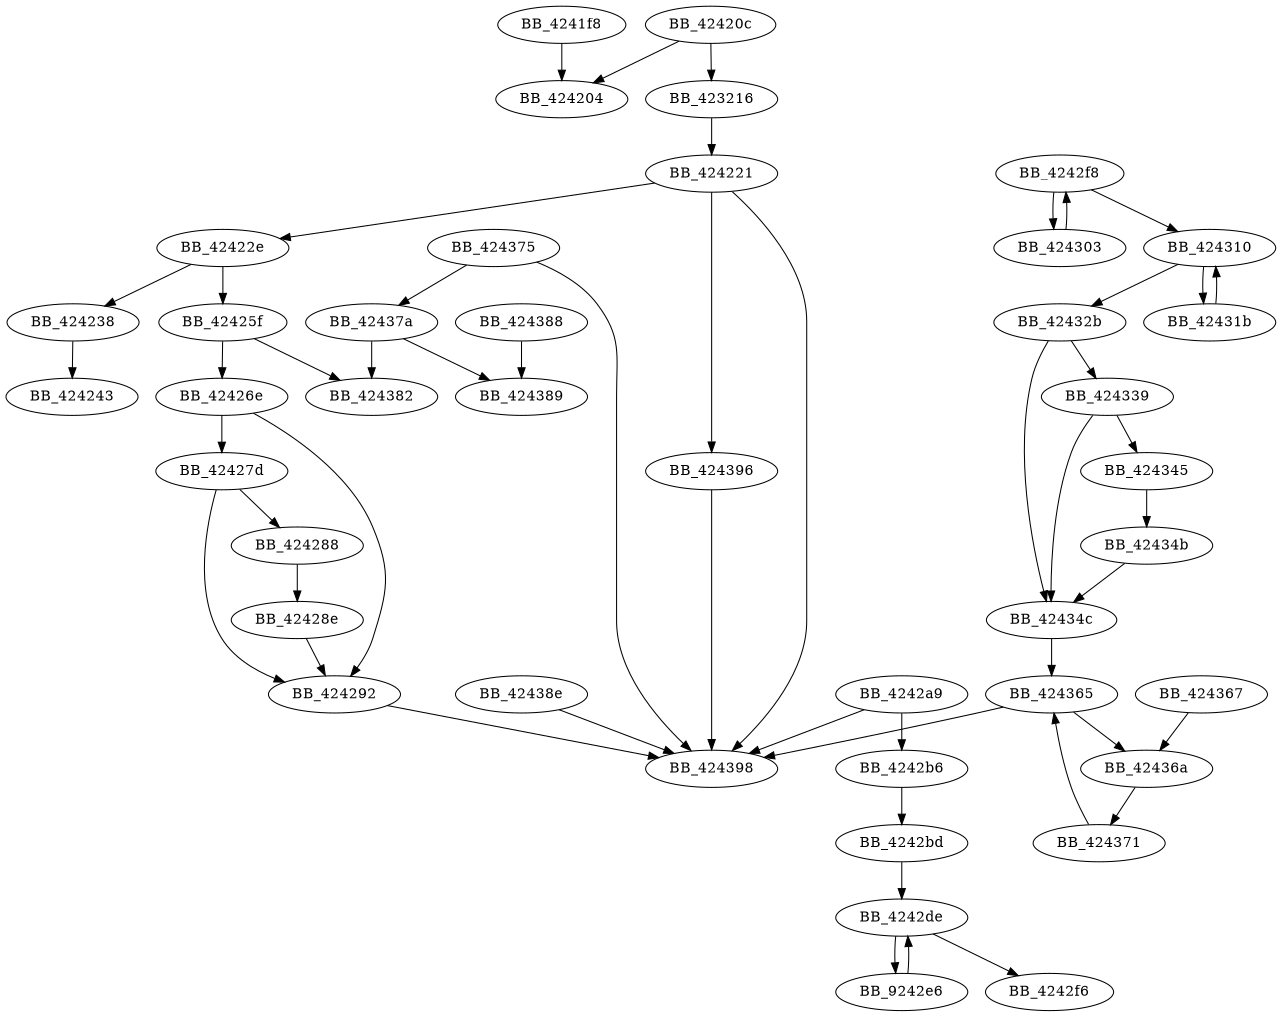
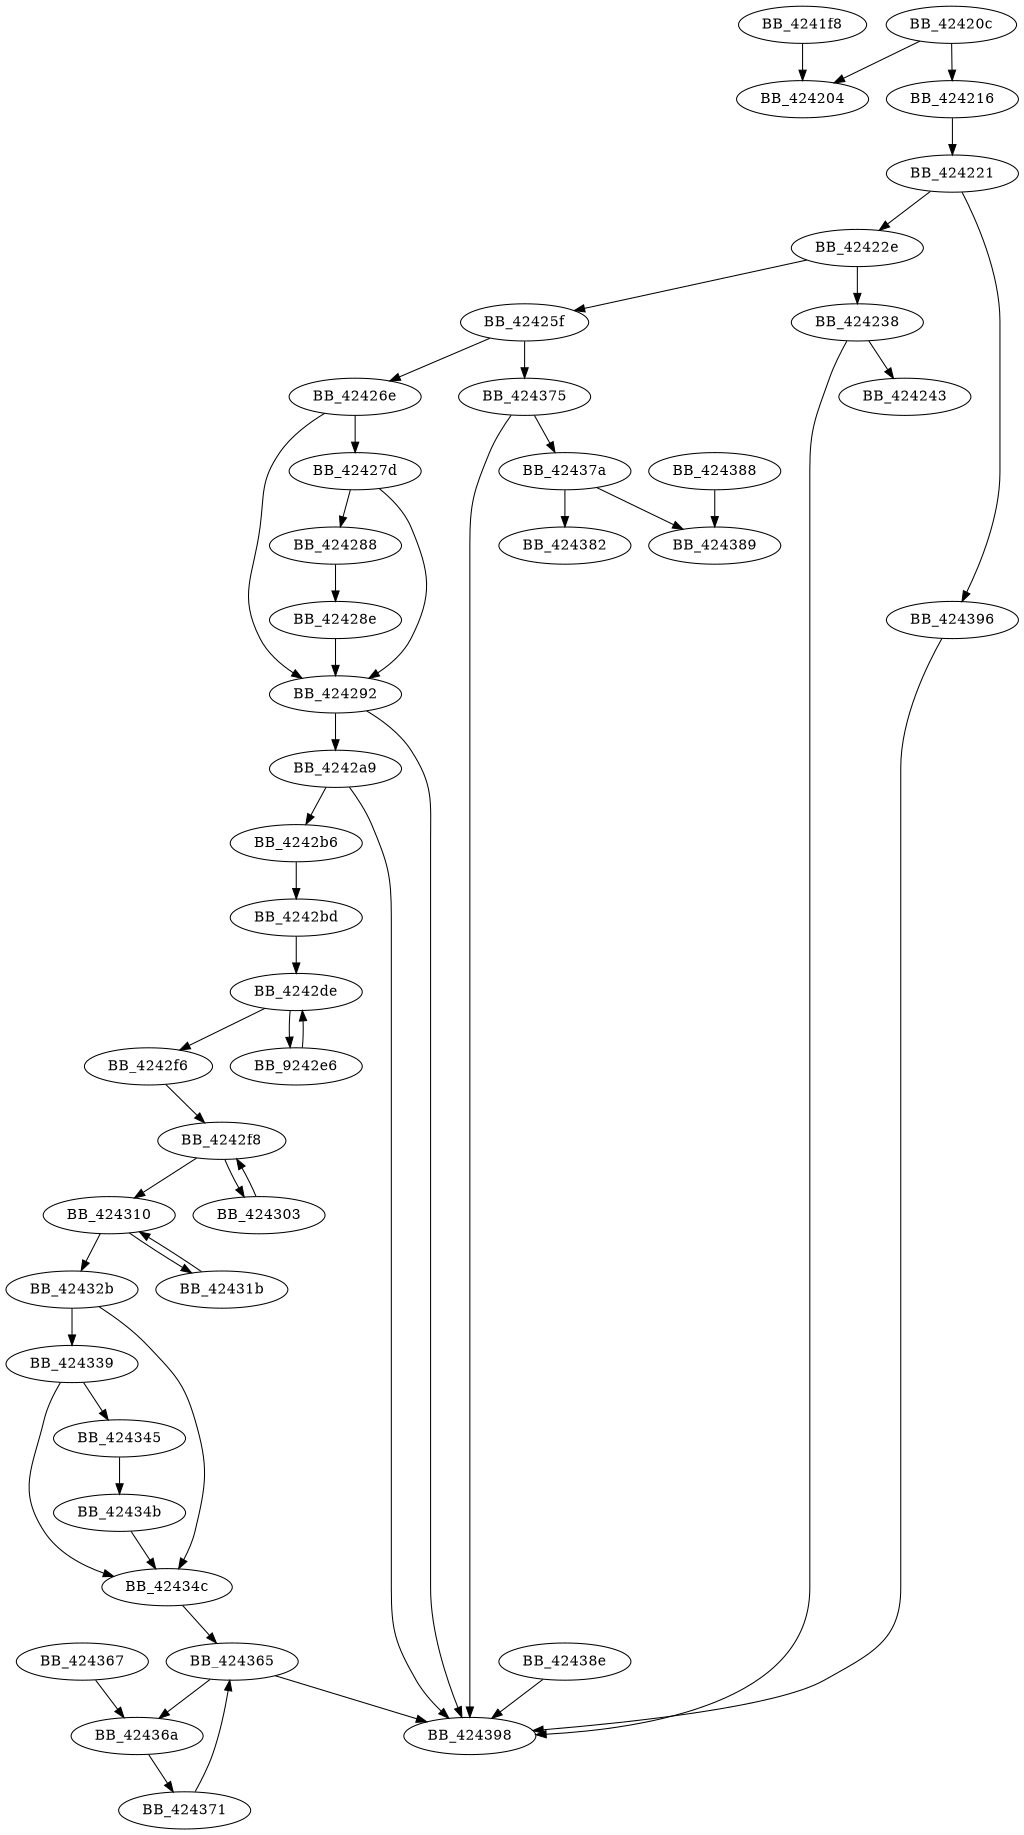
(712, 99) -> (952, 99)
(293, 357) -> (525, 355)
(807, 466) -> (810, 1126)
none -> (336, 727)
none -> (181, 1100)
